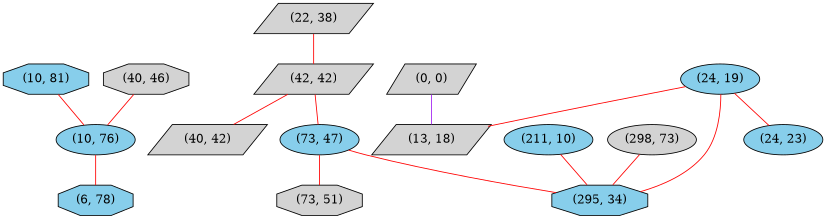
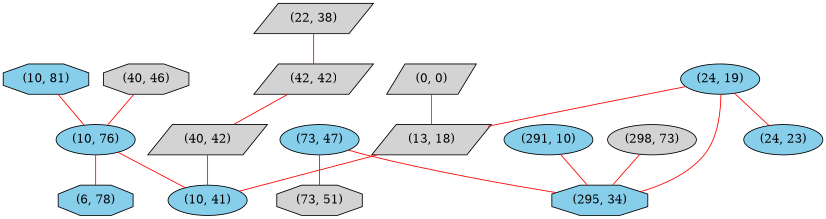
(317, 110) -> none
(548, 140) -> (548, 140)
none -> (208, 200)
